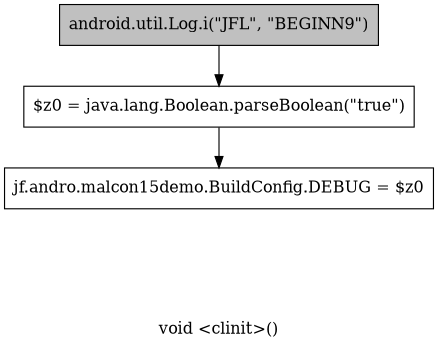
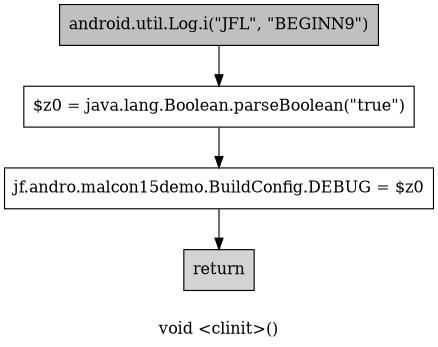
none -> (219, 270)
